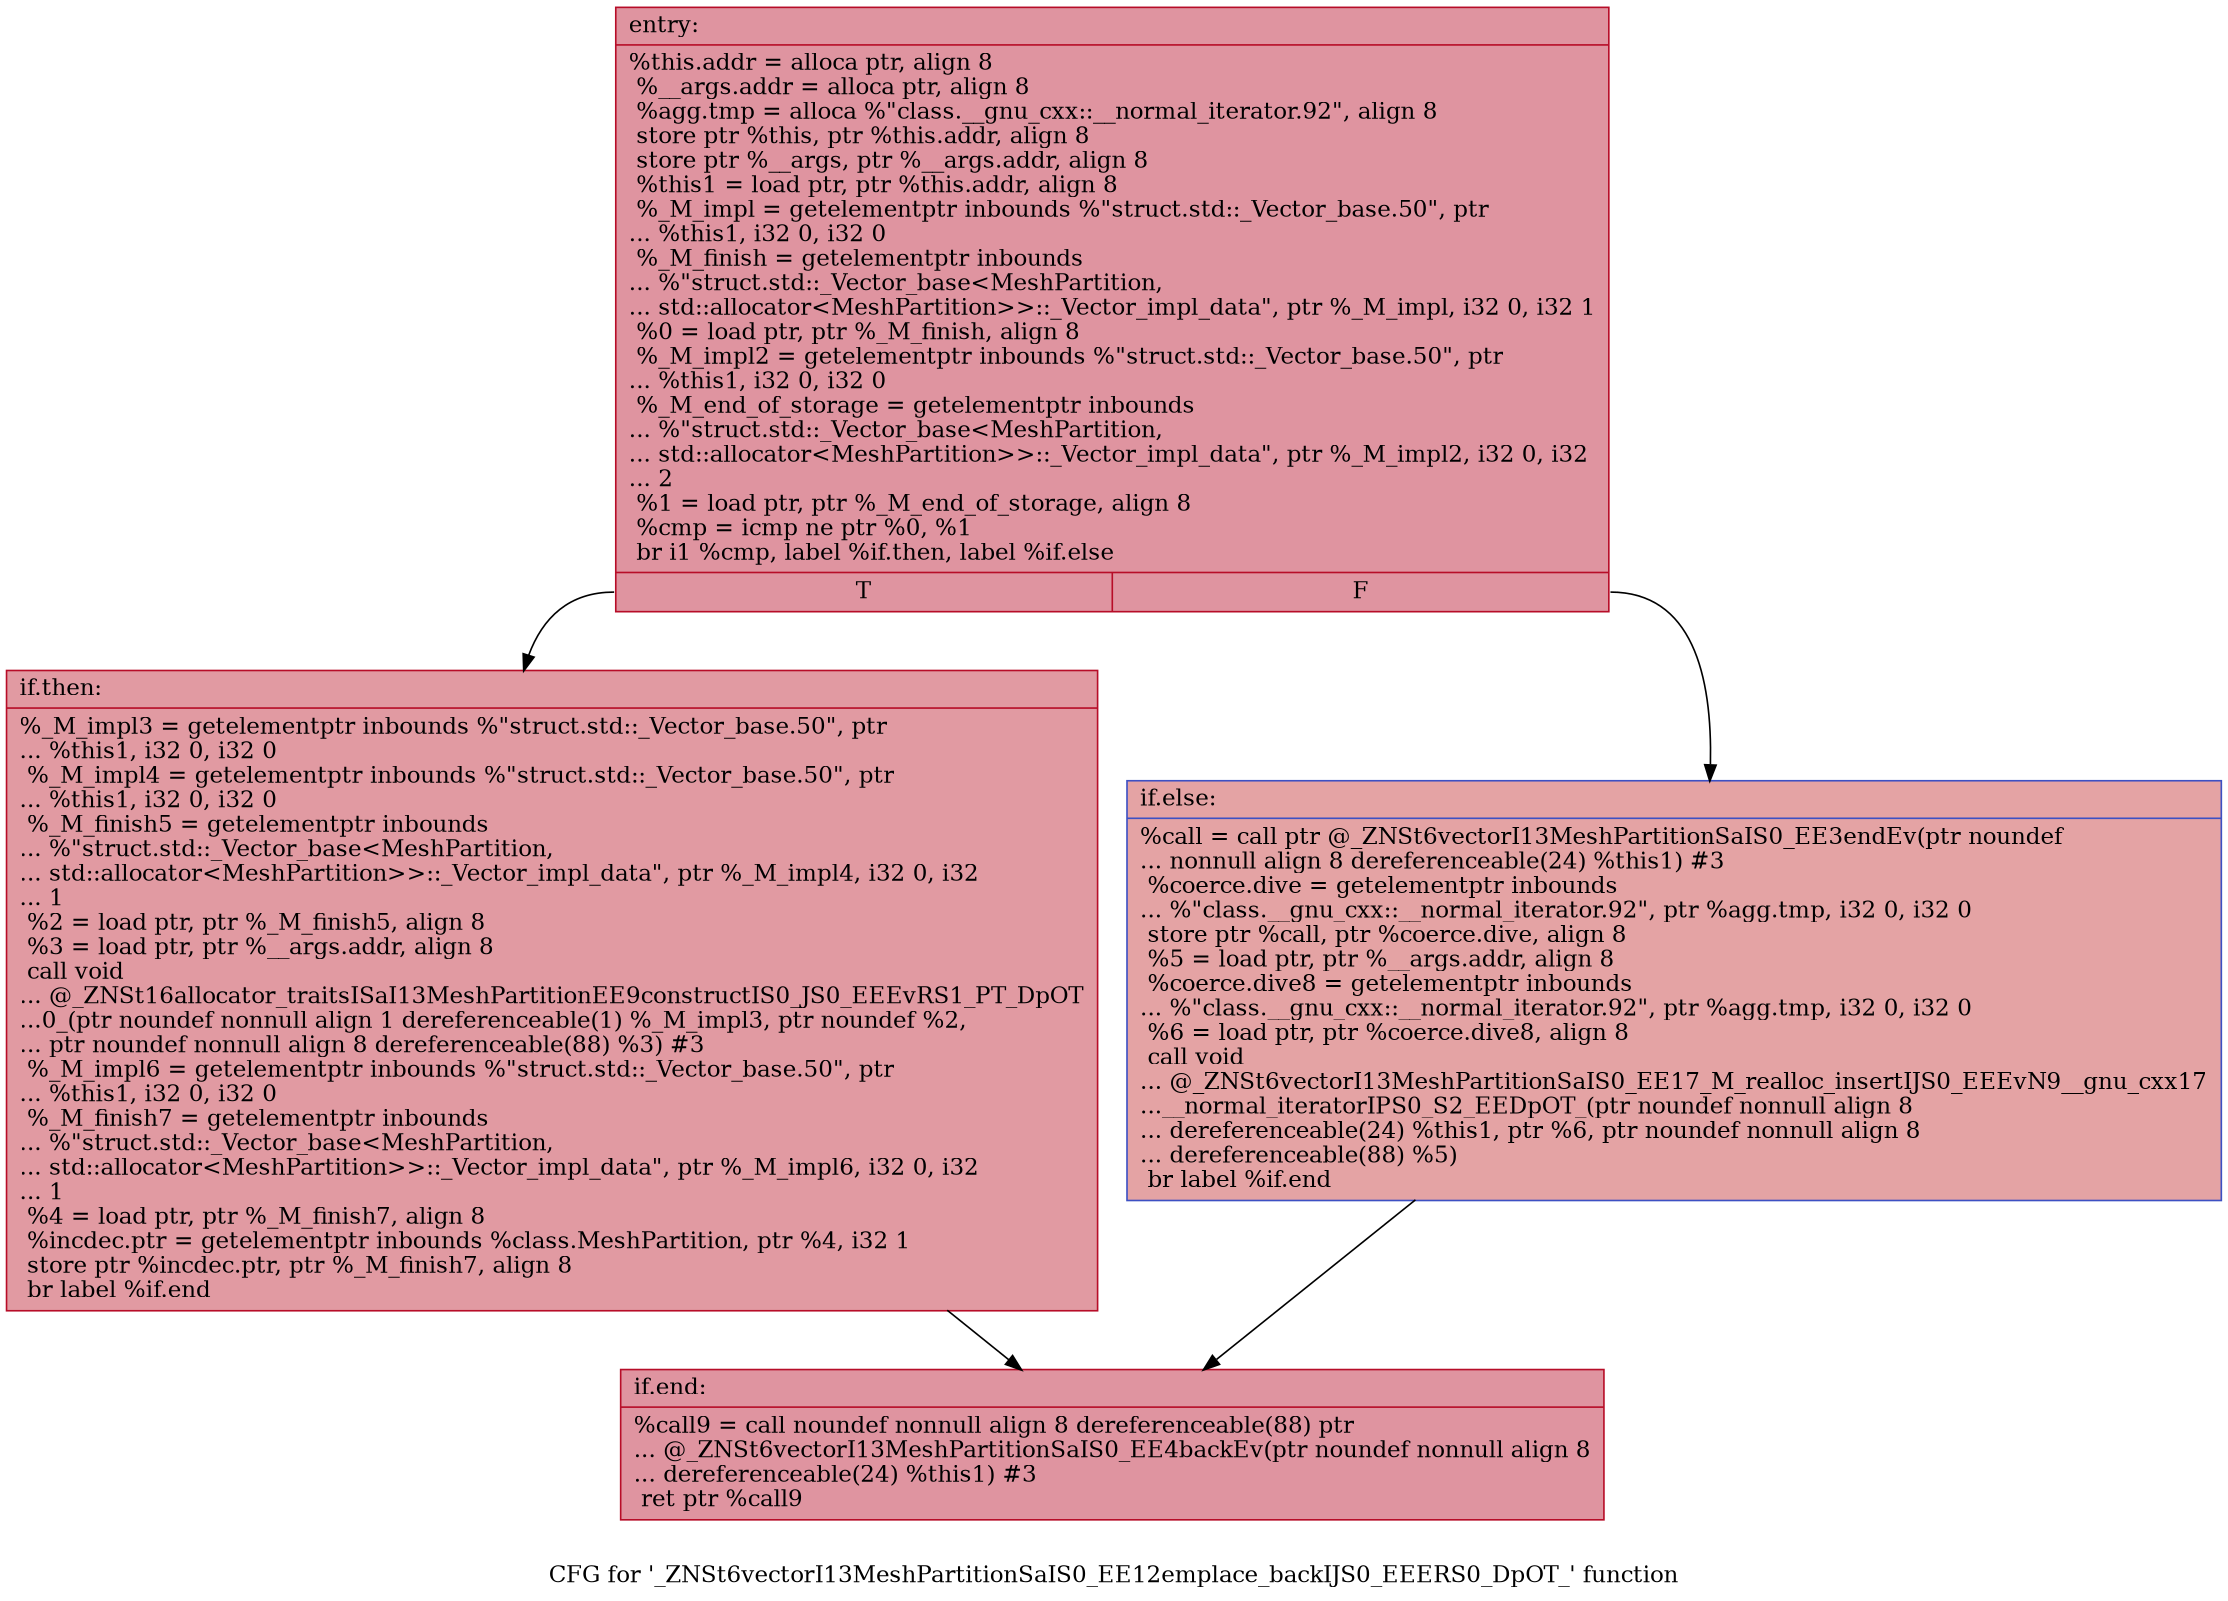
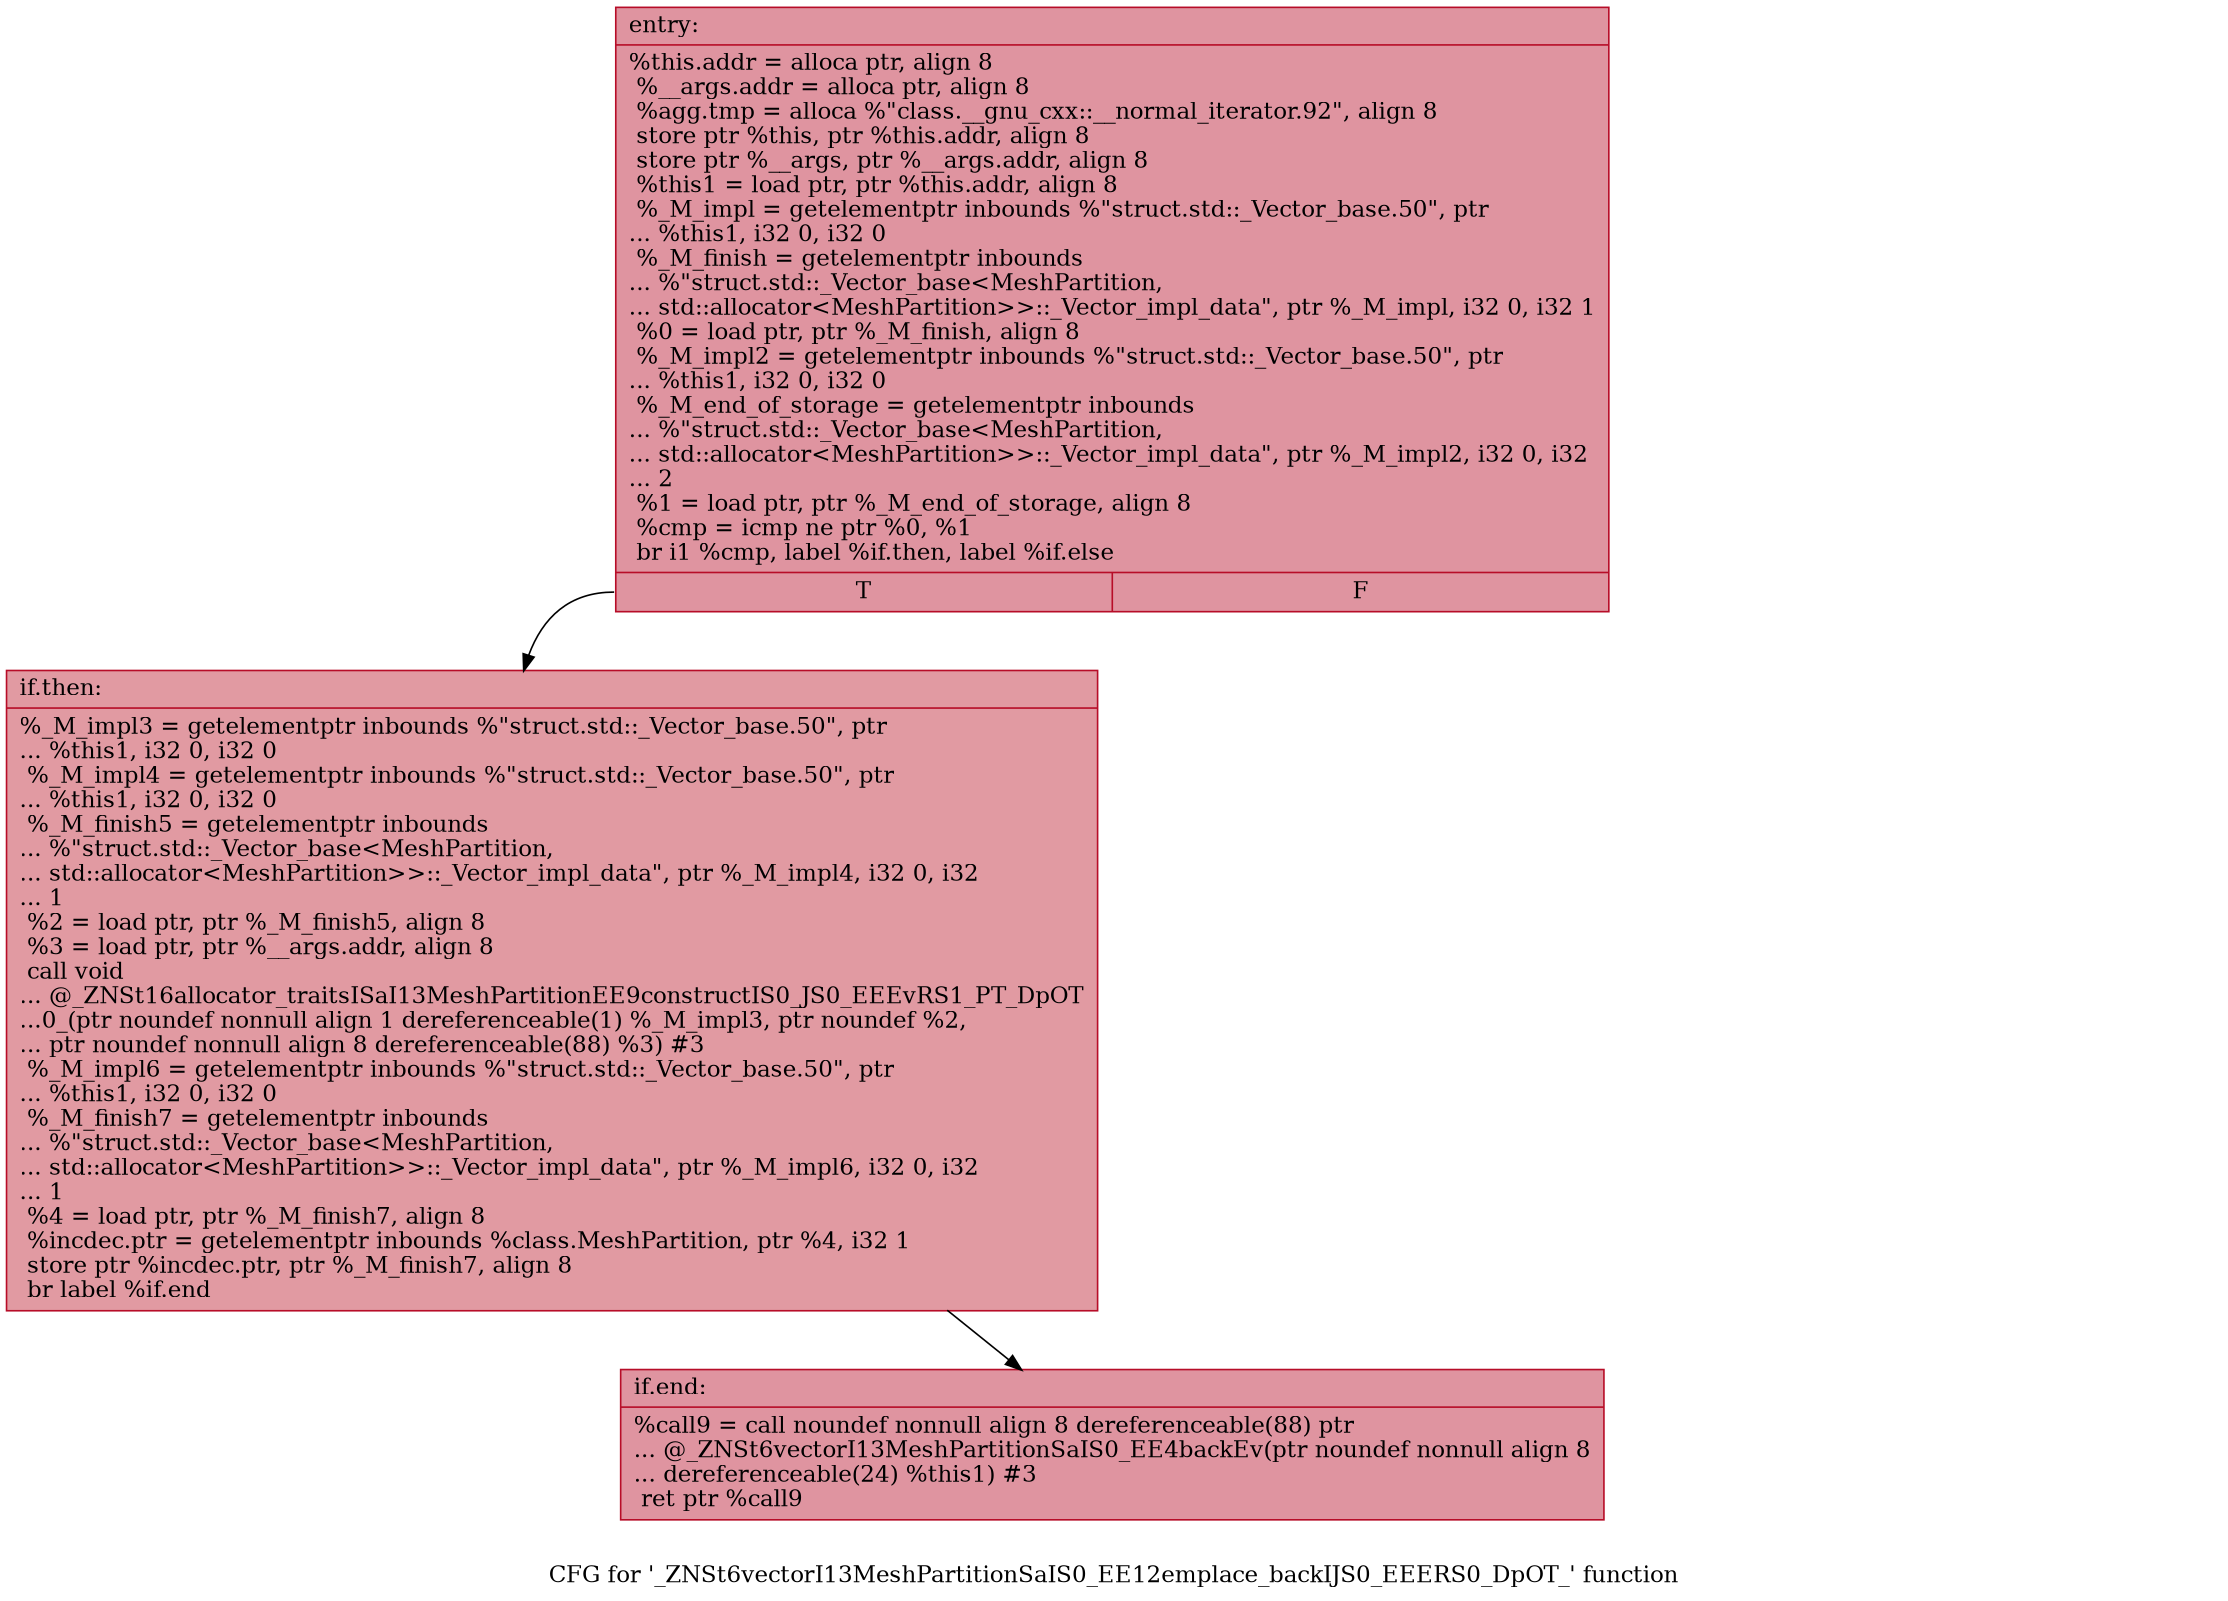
(1674, 991) -> none
